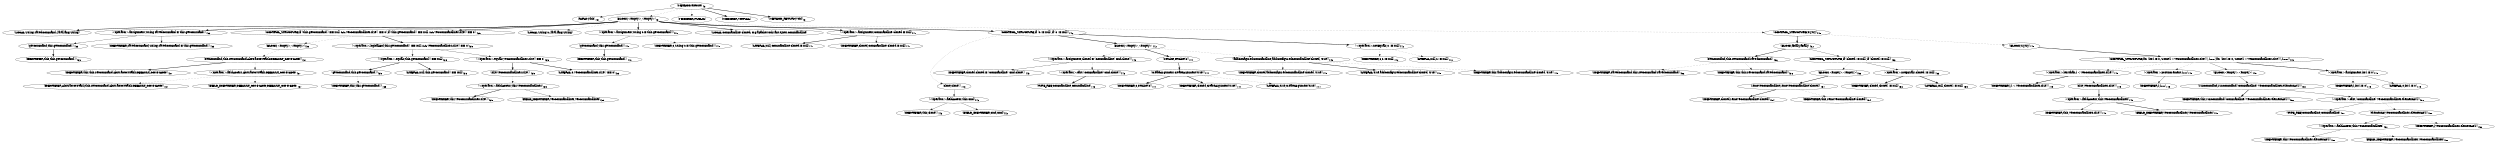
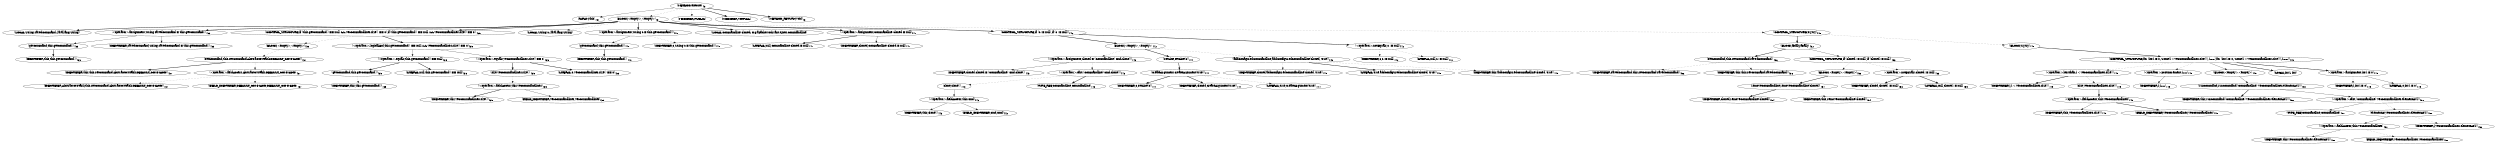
(954, 50) -> (1018, 80)
(1881, 66) -> (1881, 66)
none -> (2285, 73)
